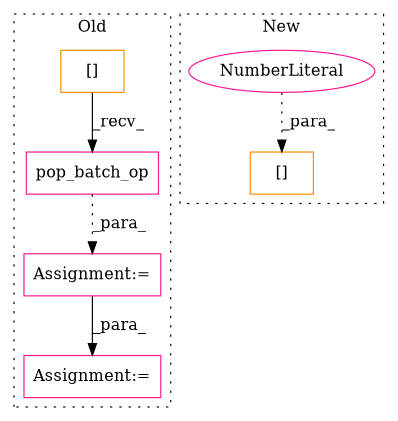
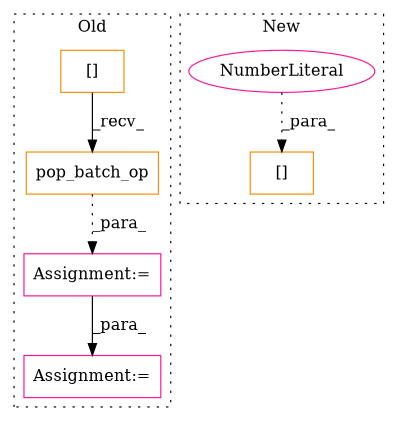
(92, 173) -> (92, 173)
